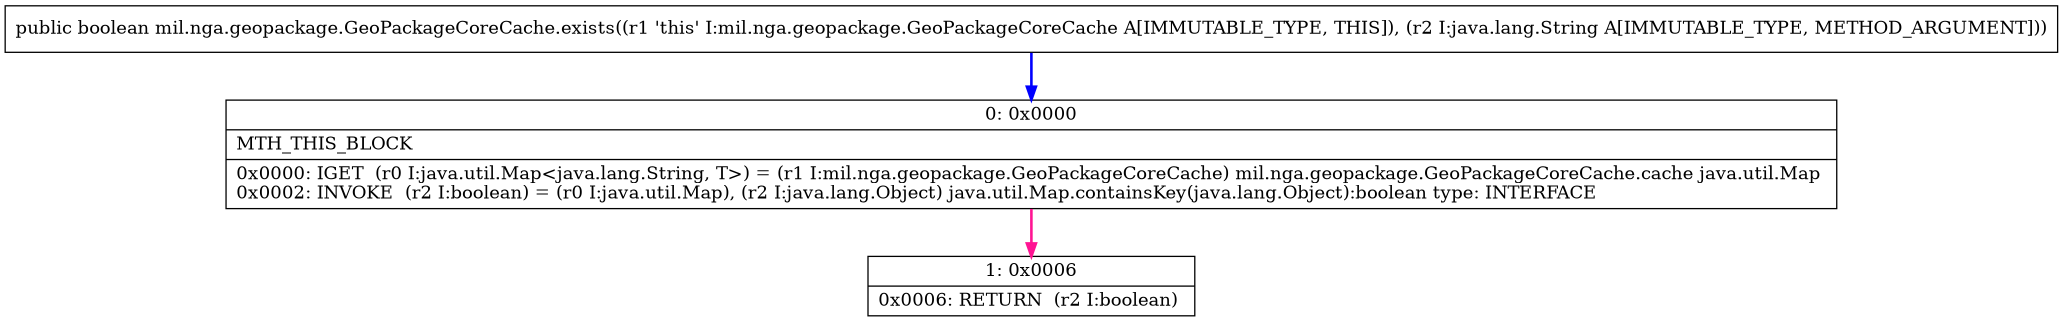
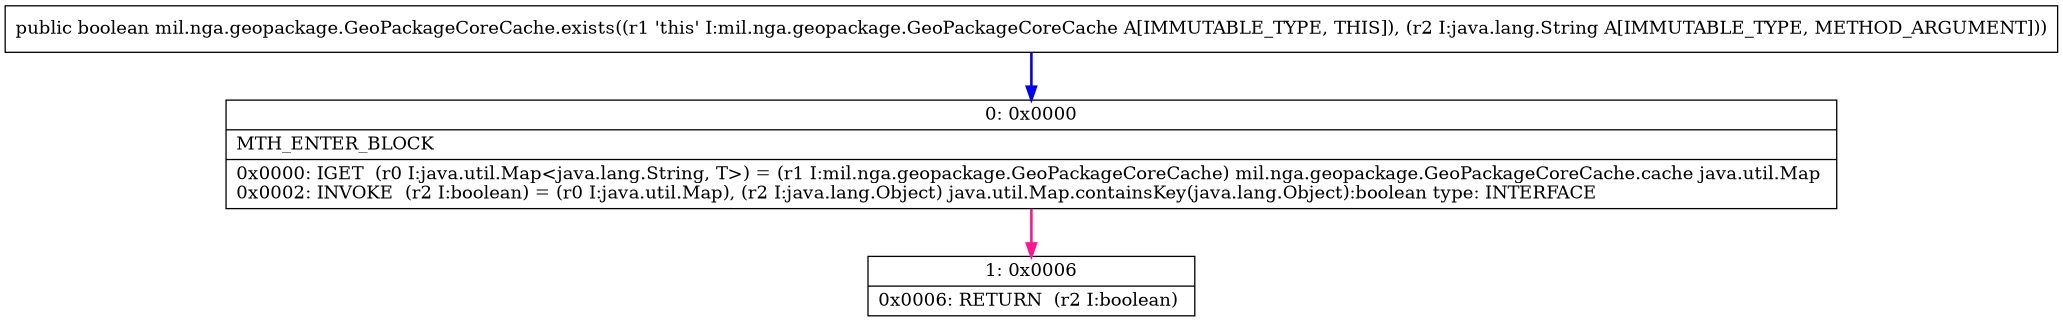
(325, 144) -> (336, 144)
